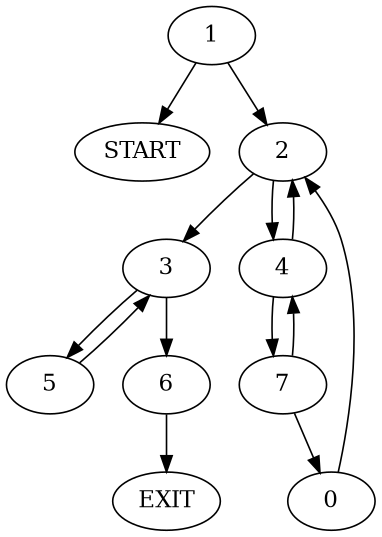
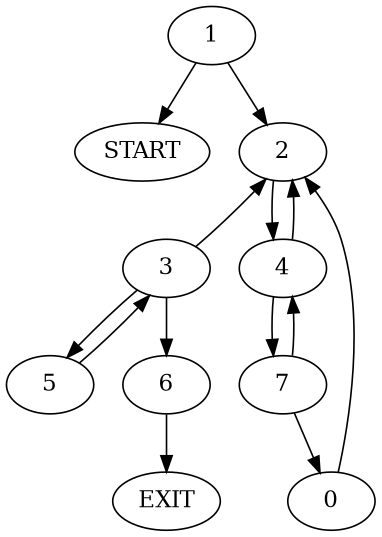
(224, 201) -> (226, 220)
